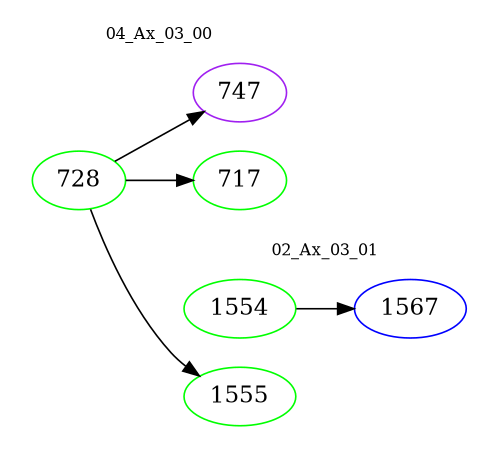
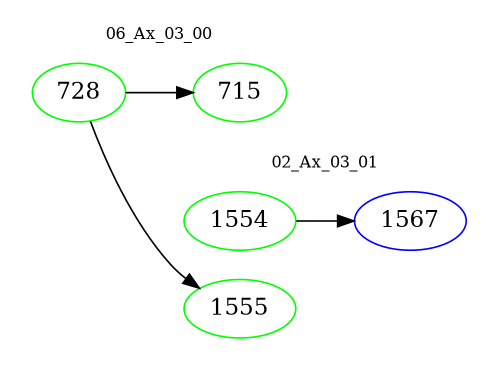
(159, 35) -> (159, 35)
(240, 93) -> none
(240, 180) -> (240, 93)
